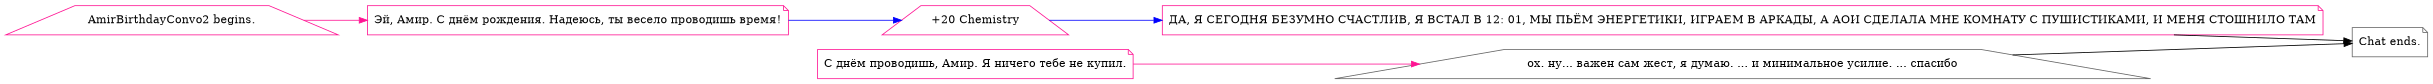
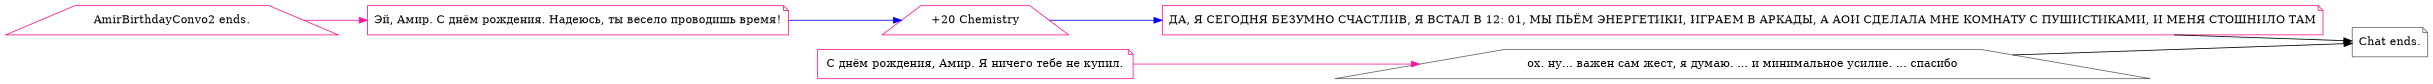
(172, 20) -> (172, 20)
(975, 64) -> (975, 64)
